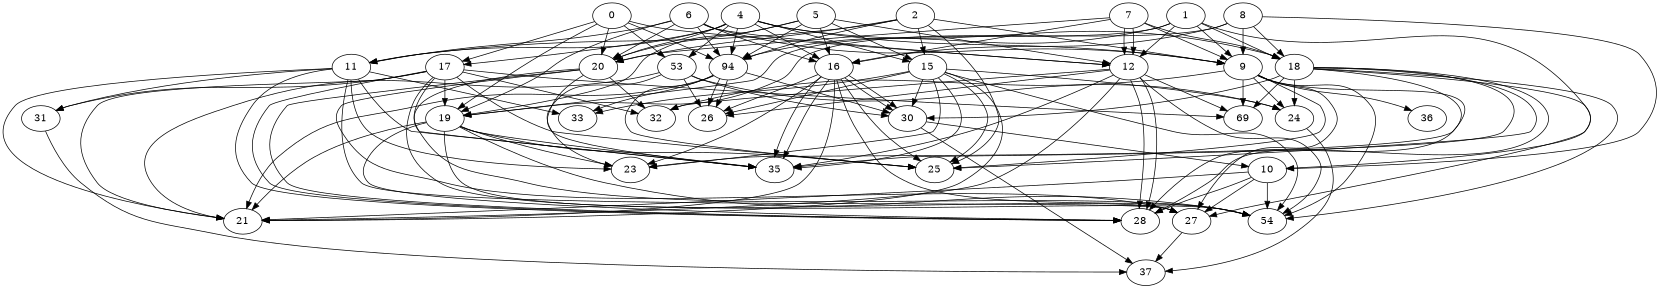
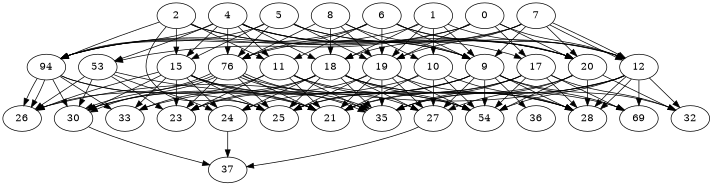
(834, 67) -> (228, 67)
(445, 89) -> (463, 41)
none -> (309, 93)
(41, 119) -> none
(1084, 144) -> (257, 93)
